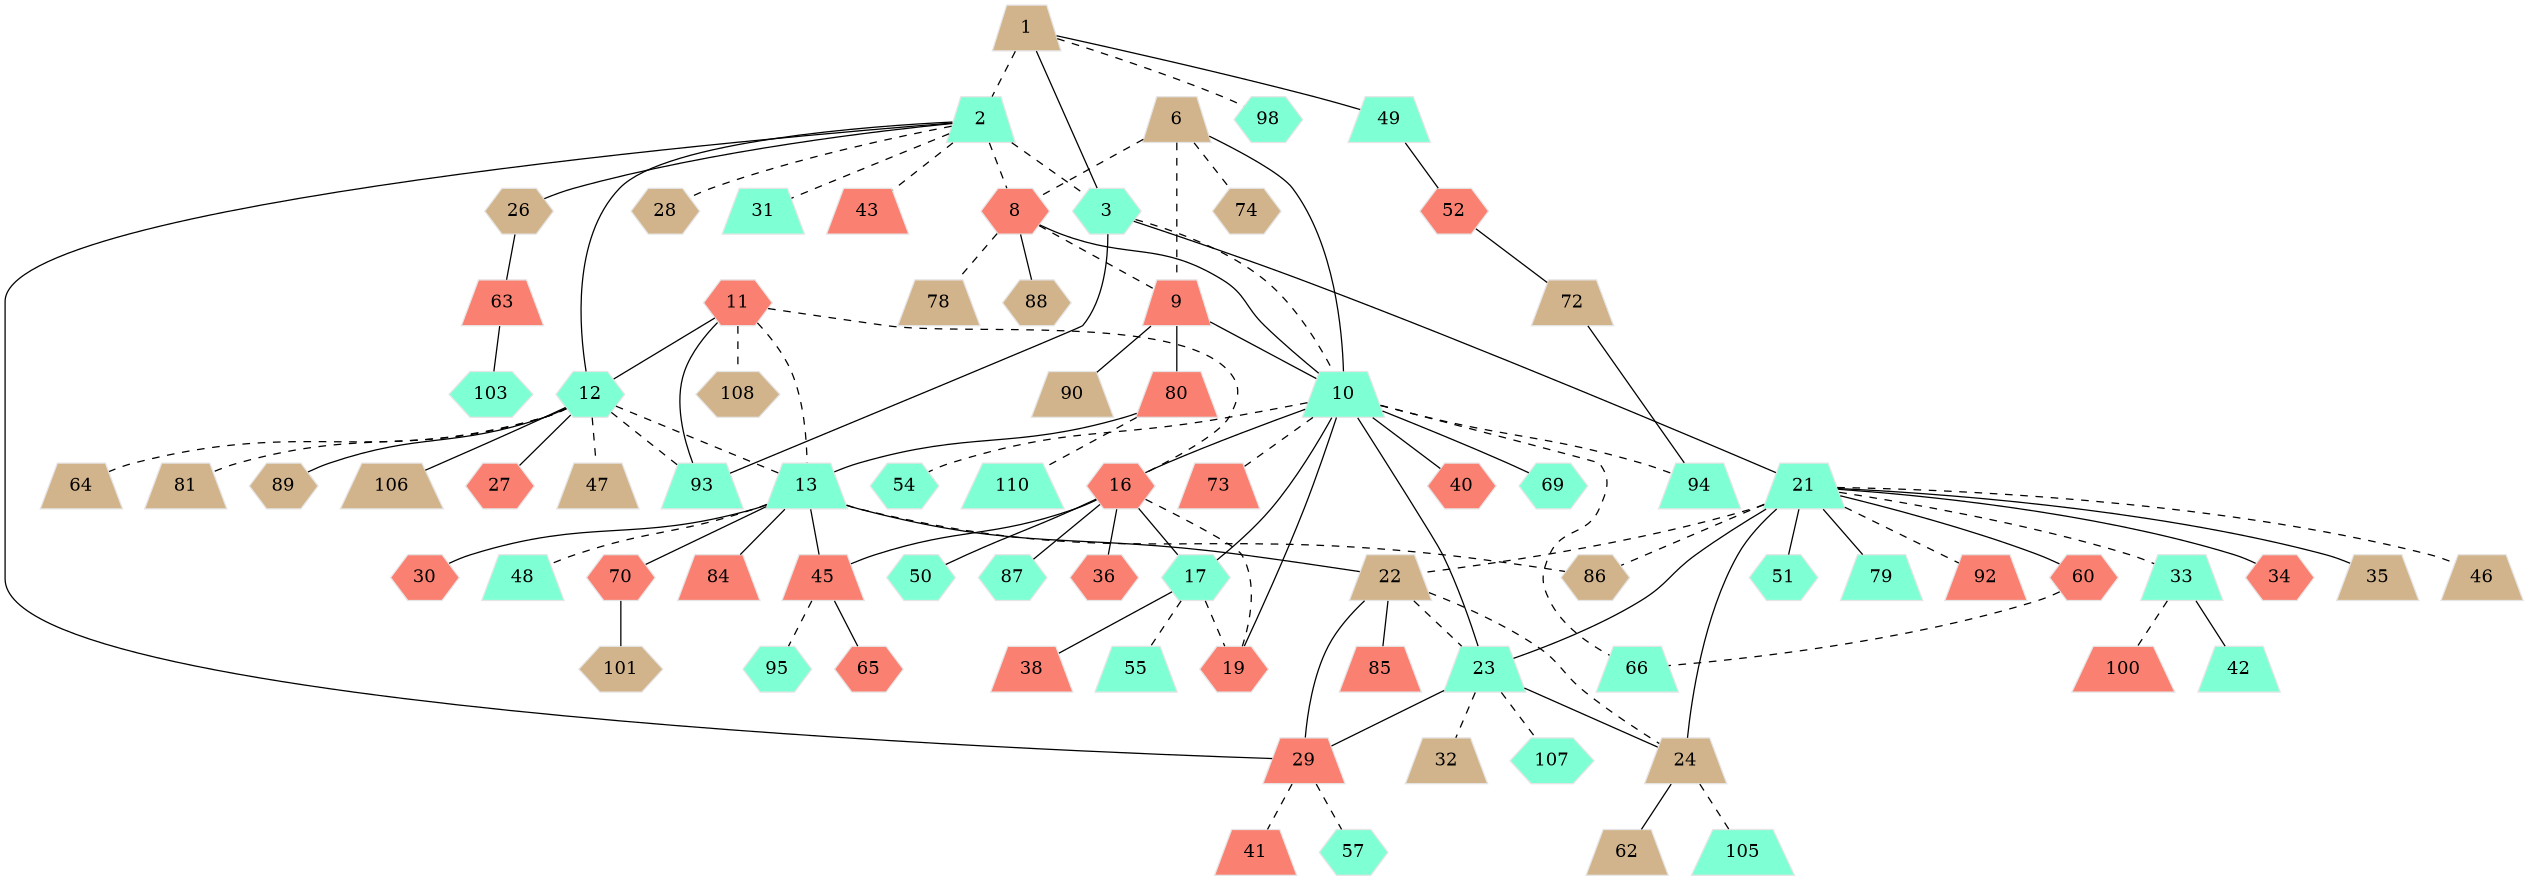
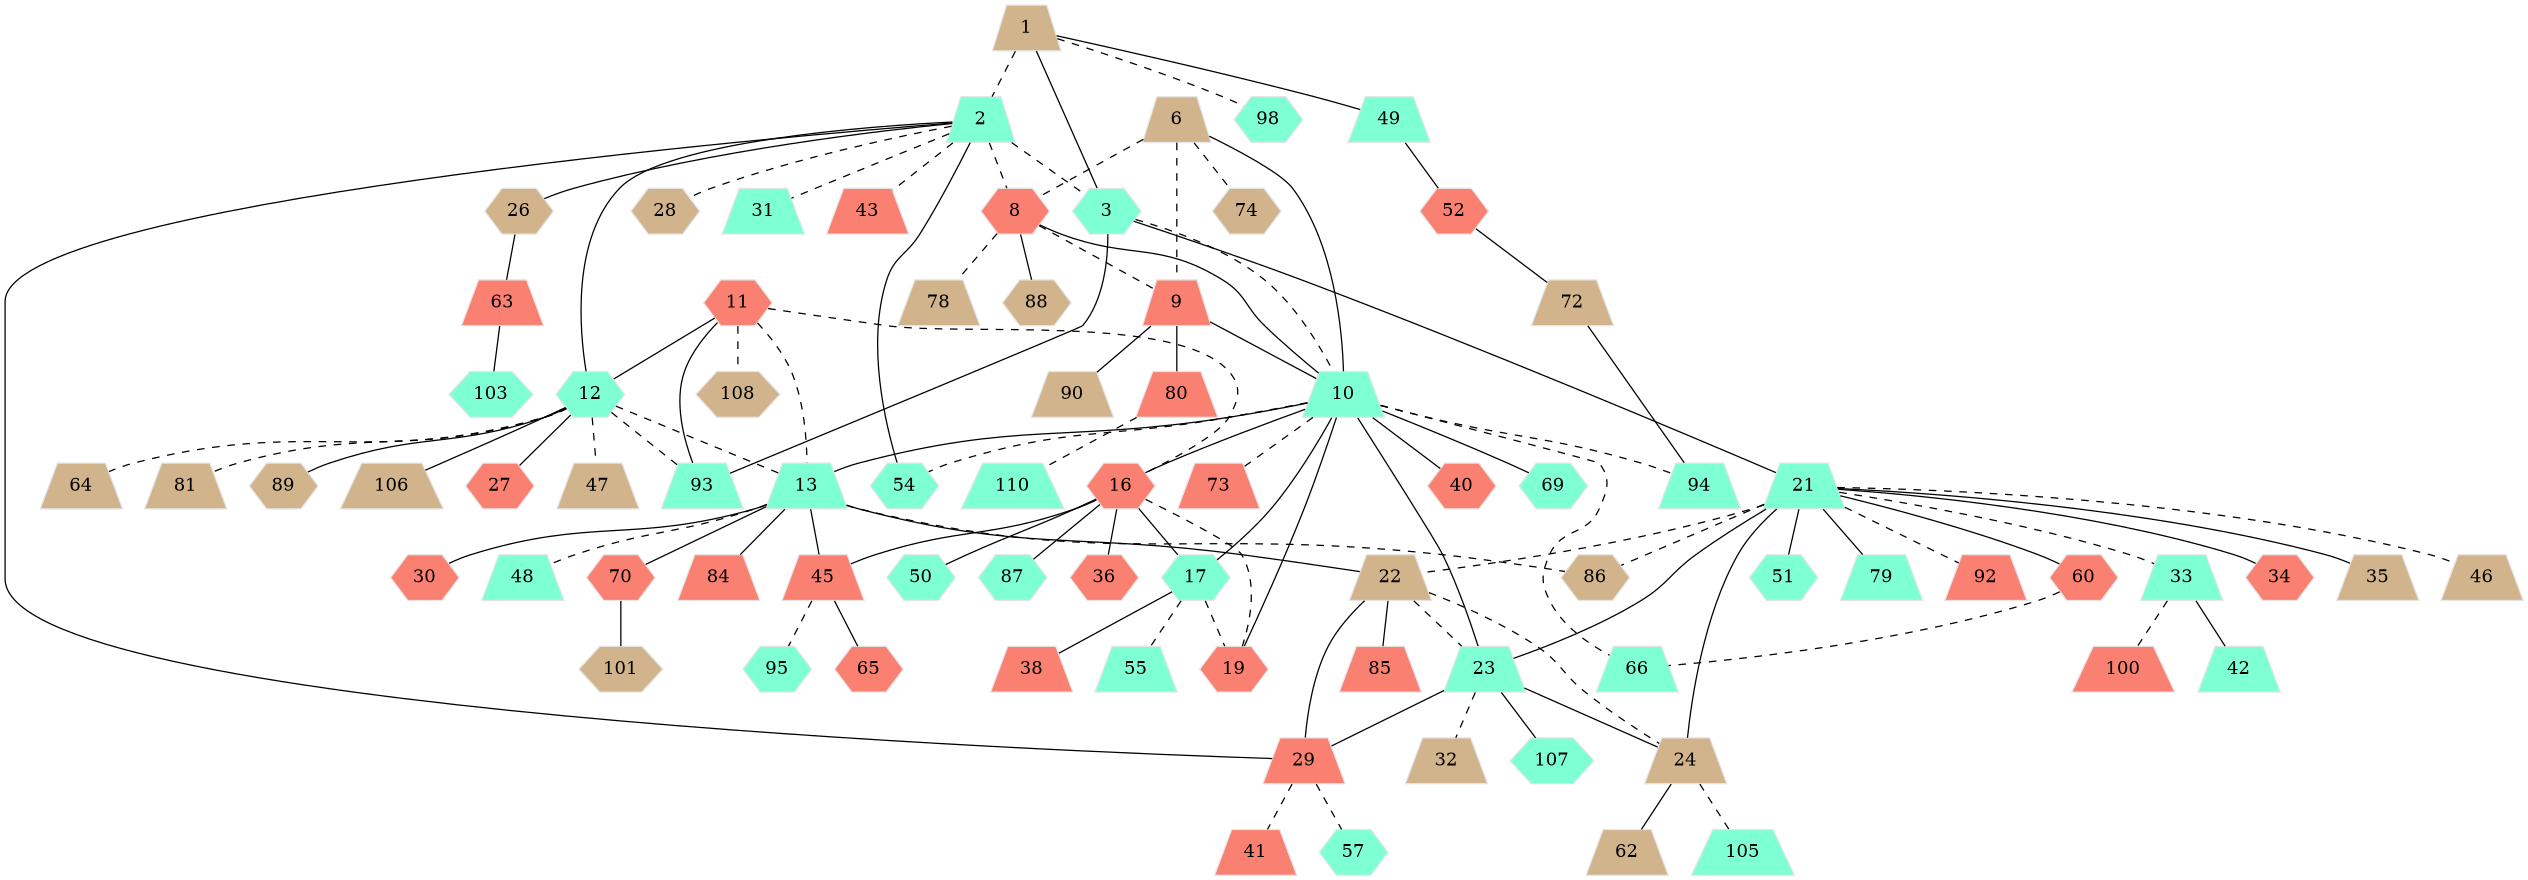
none -> (884, 292)
(985, 441) -> (1022, 435)
(1518, 715) -> (1518, 715)
